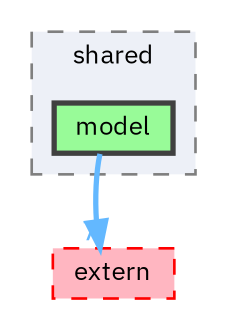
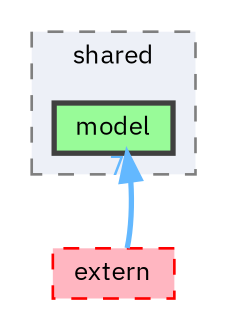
(96, 191) -> (131, 214)
